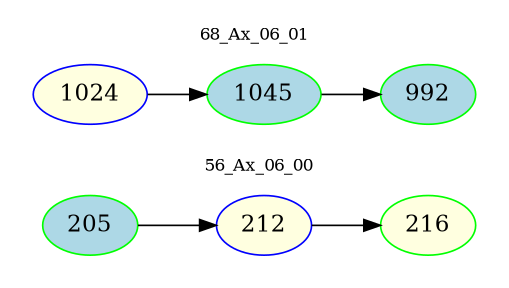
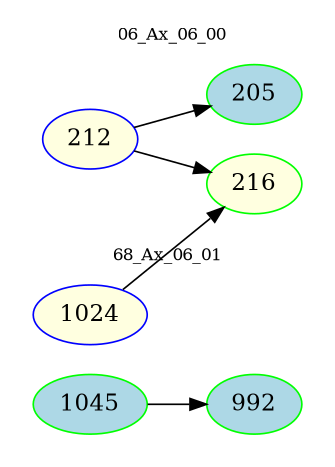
(169, 94) -> (167, 254)
(259, 167) -> (172, 36)
(169, 225) -> (164, 119)
